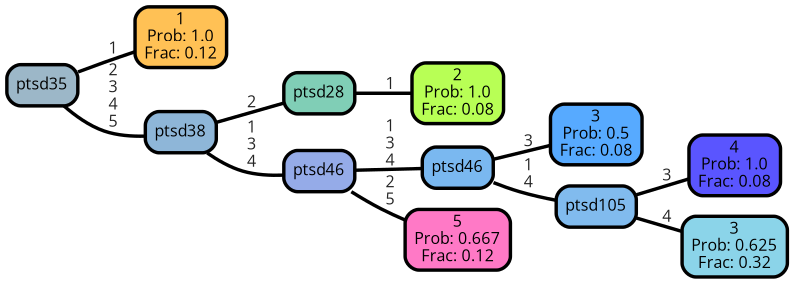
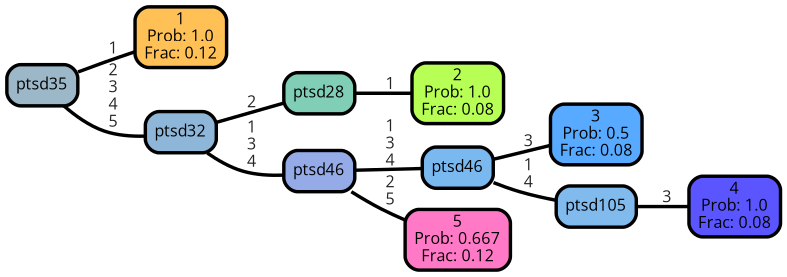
(181, 132) -> (181, 132)
(735, 247) -> none
